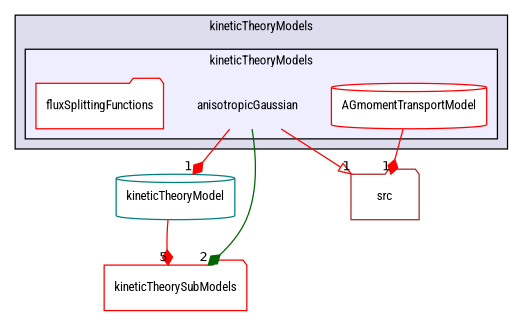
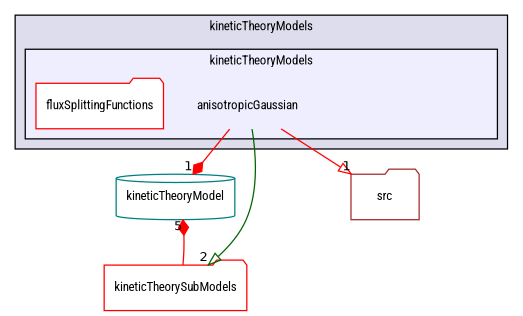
(409, 106) -> none
(253, 198) -> (253, 198)
(167, 235) -> (184, 250)
